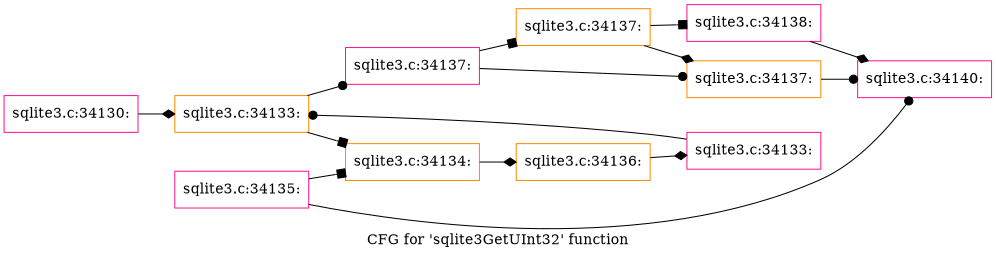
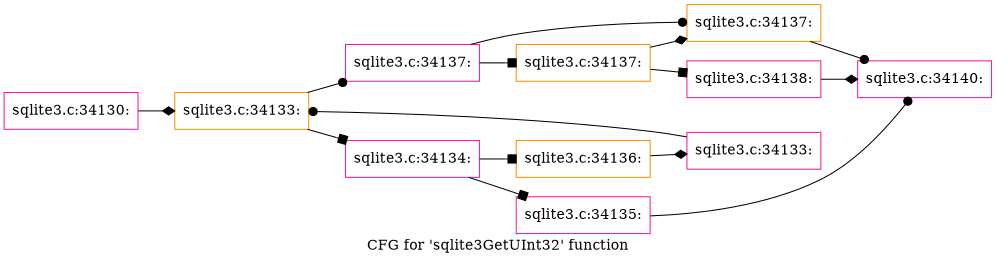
(412, 162) -> (412, 159)
(492, 162) -> (493, 159)
(322, 177) -> (493, 185)
